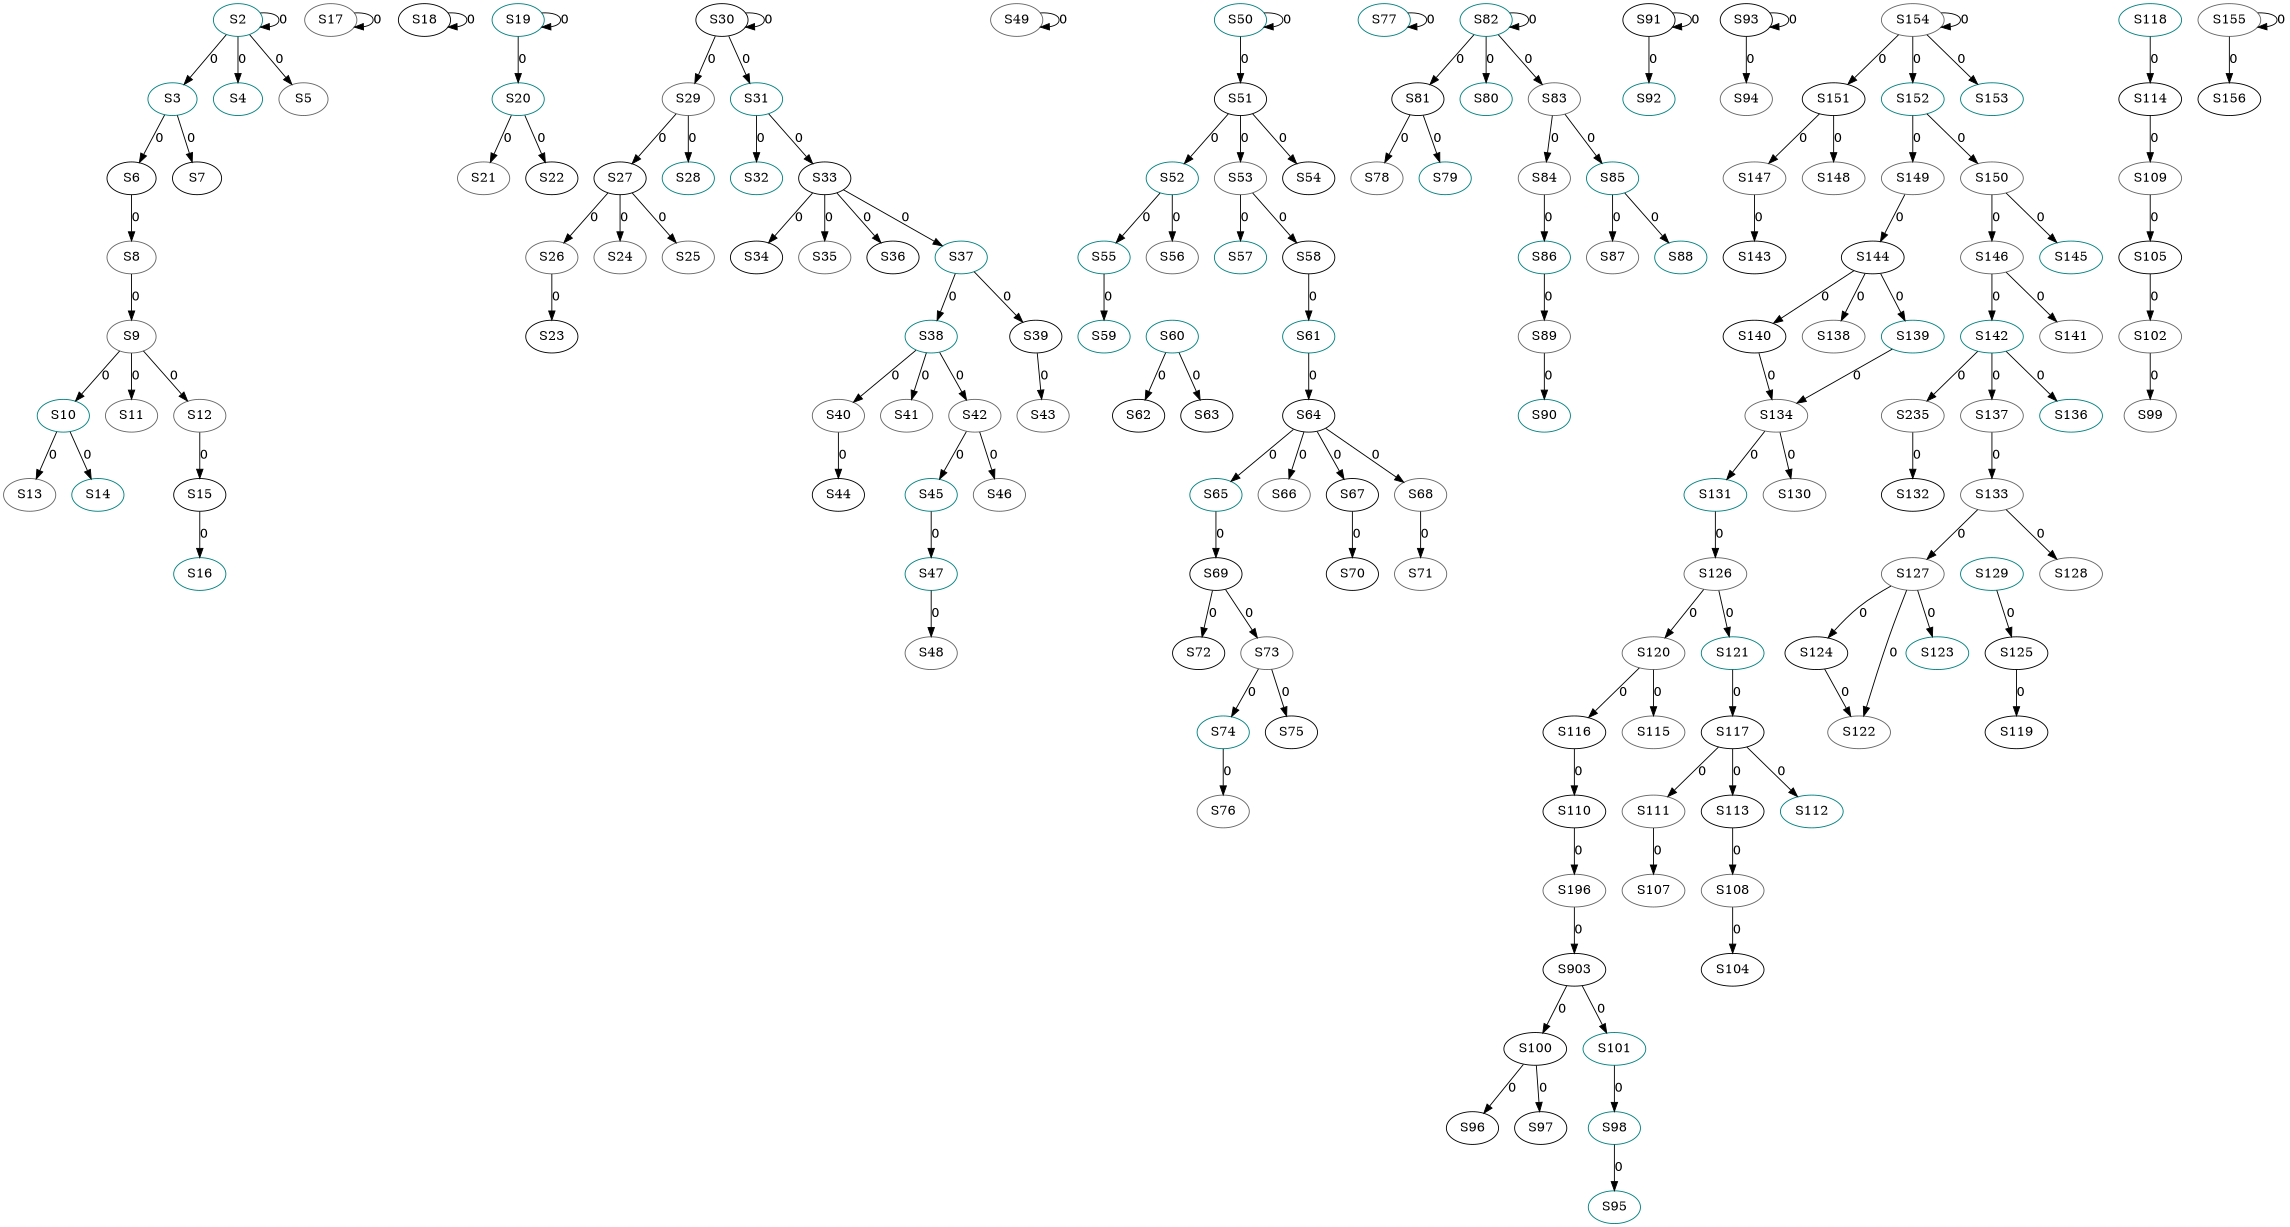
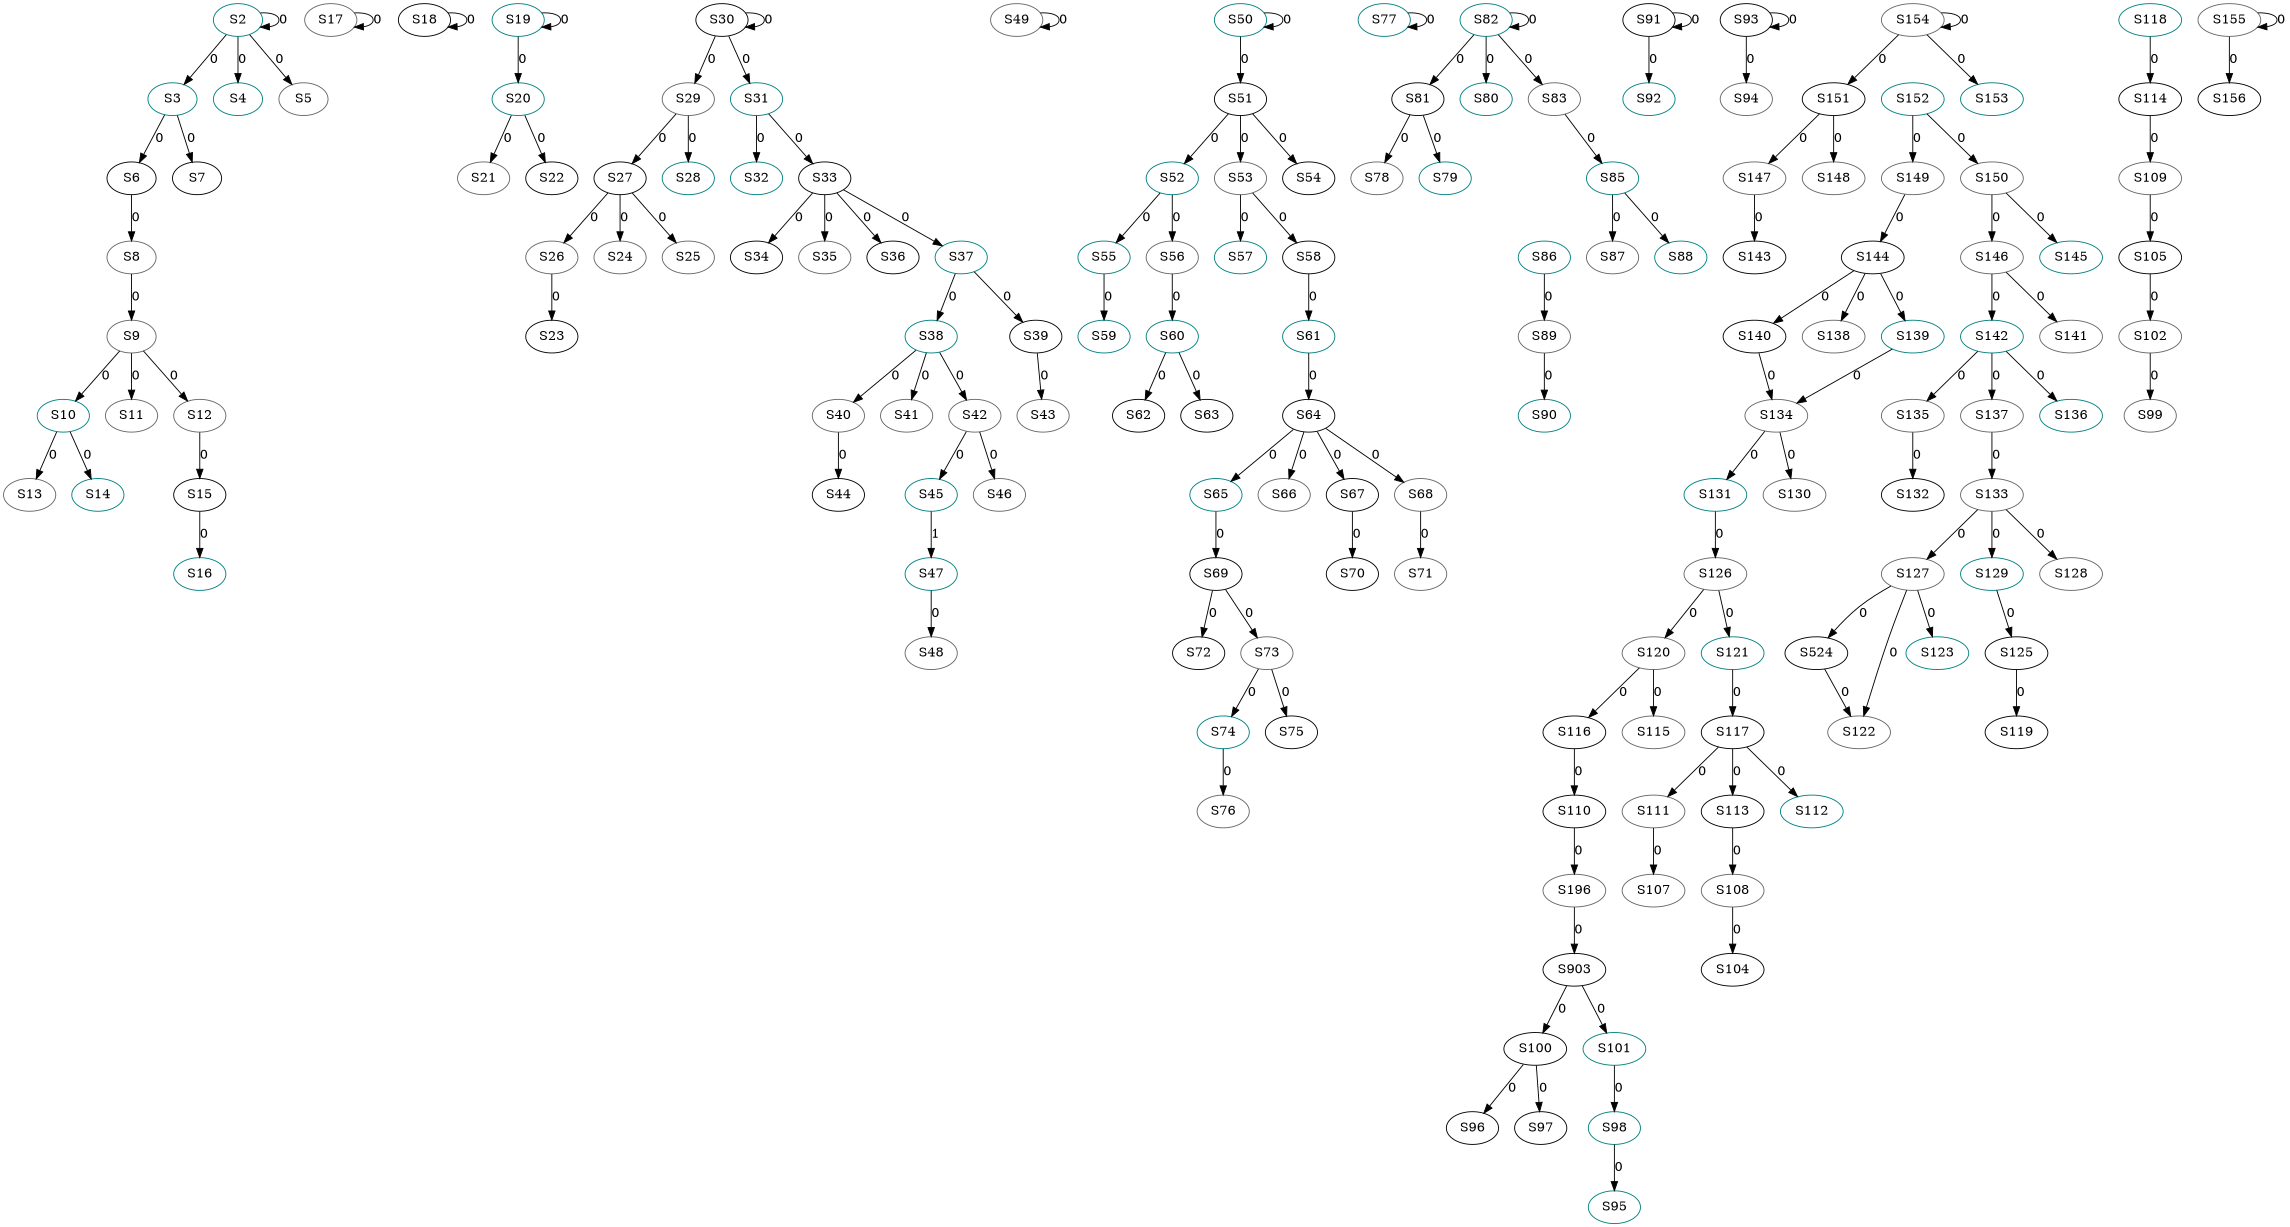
(1913, 55) -> none
(1544, 178) -> none
none -> (1172, 292)
(1913, 416) -> (1913, 416)
none -> (1992, 530)
(936, 534) -> (936, 534)
(1816, 653) -> (1816, 653)
